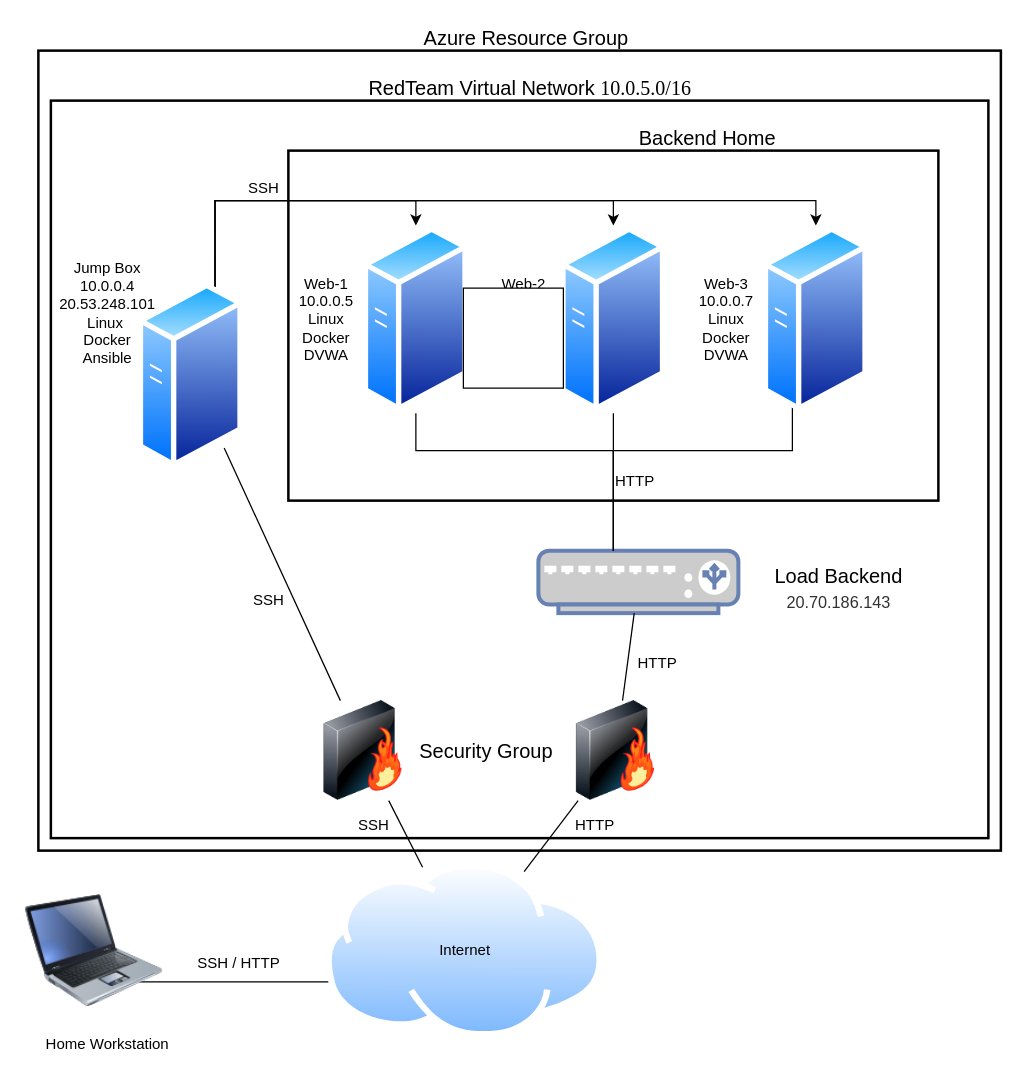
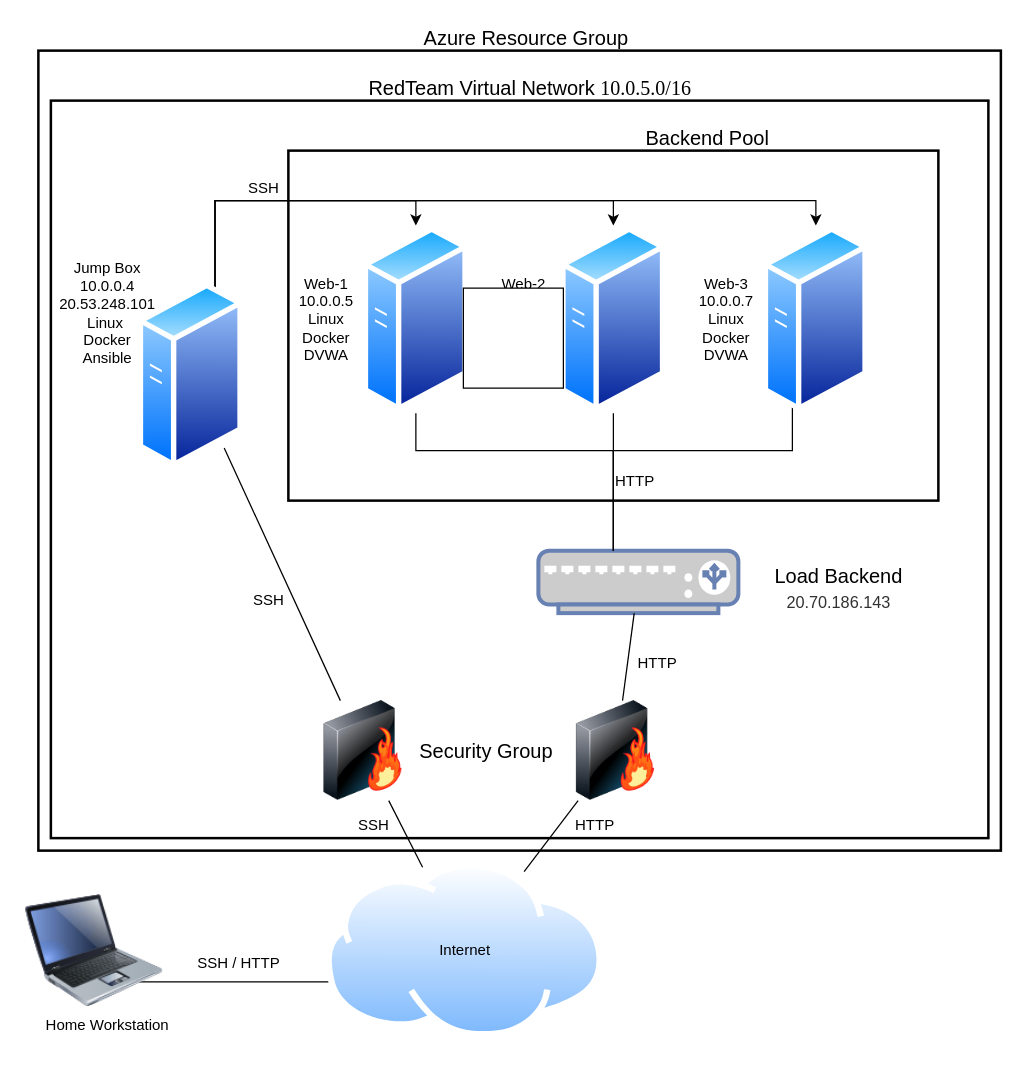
(708, 138) -> (708, 138)
(107, 1044) -> (107, 1026)
